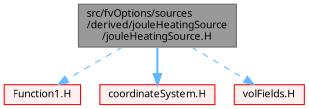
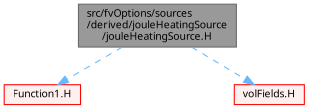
(157, 95) -> none
